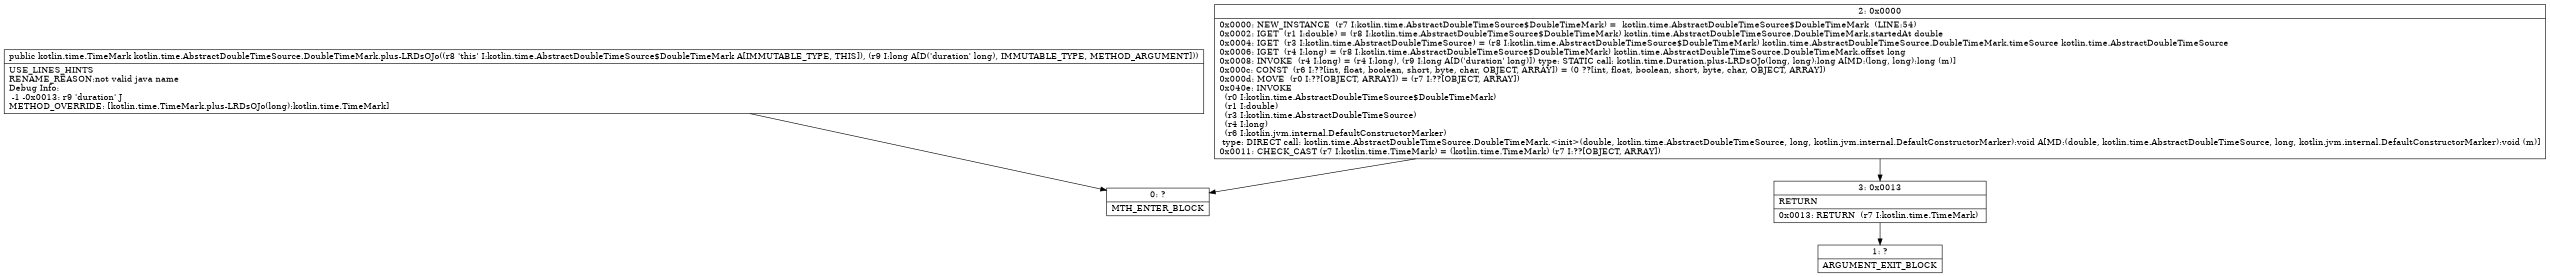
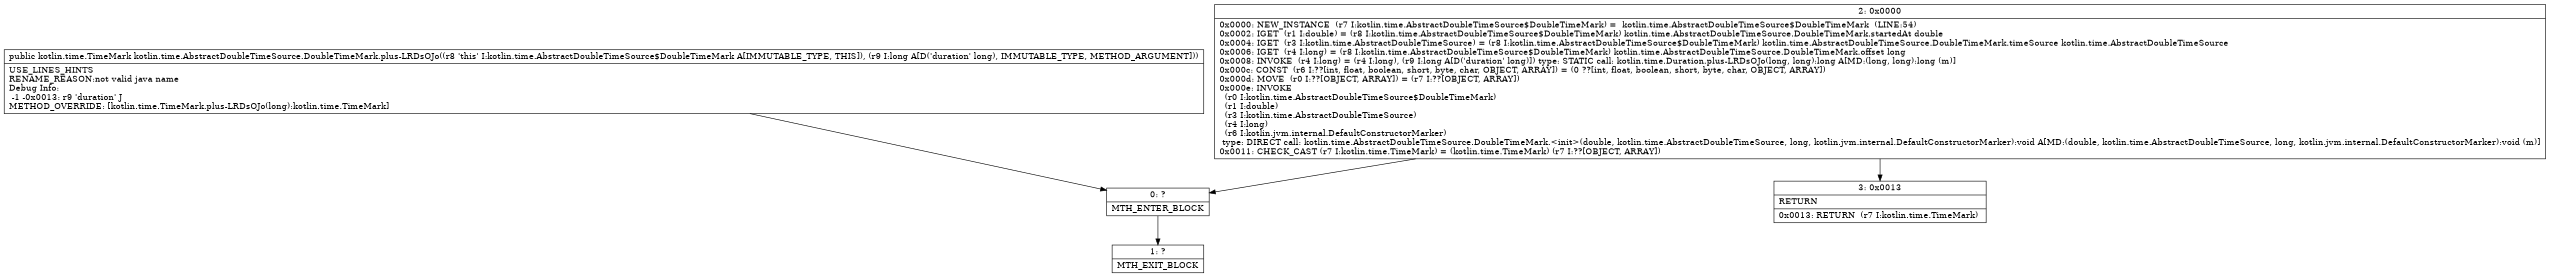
(1259, 88) -> (1259, 88)
(1880, 231) -> (1158, 227)
(1880, 266) -> (1158, 266)
